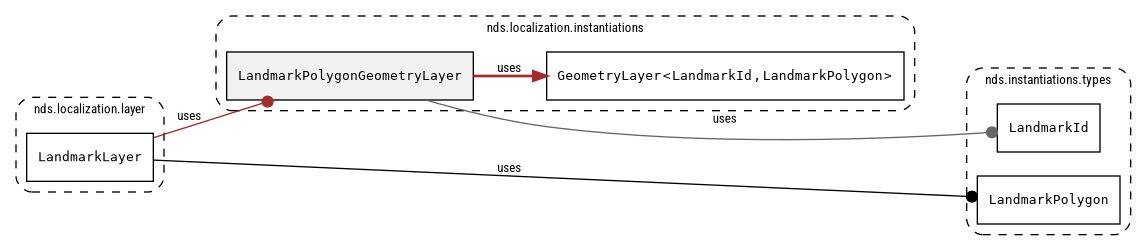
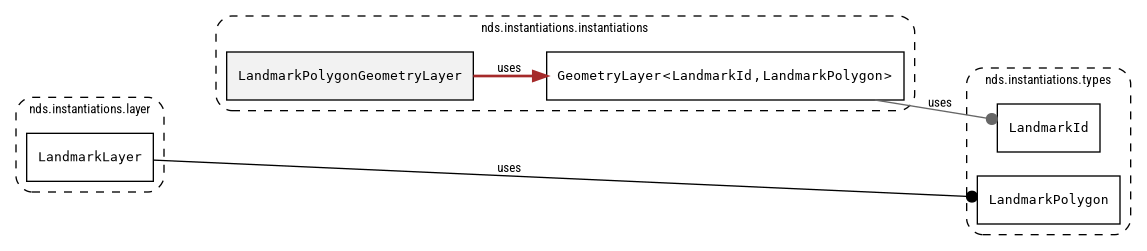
(565, 29) -> (565, 29)
(90, 110) -> (90, 110)
(208, 120) -> none
(704, 138) -> (931, 109)
